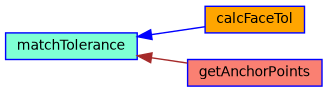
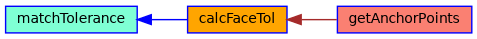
(169, 60) -> (319, 20)
